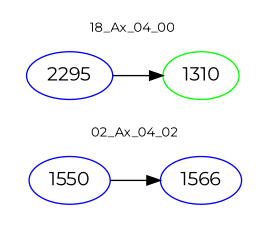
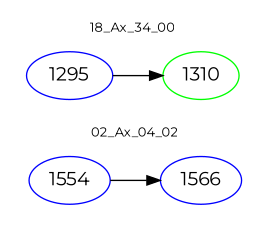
(133, 29) -> (133, 29)
(70, 76) -> (70, 76)
(70, 180) -> (70, 180)
